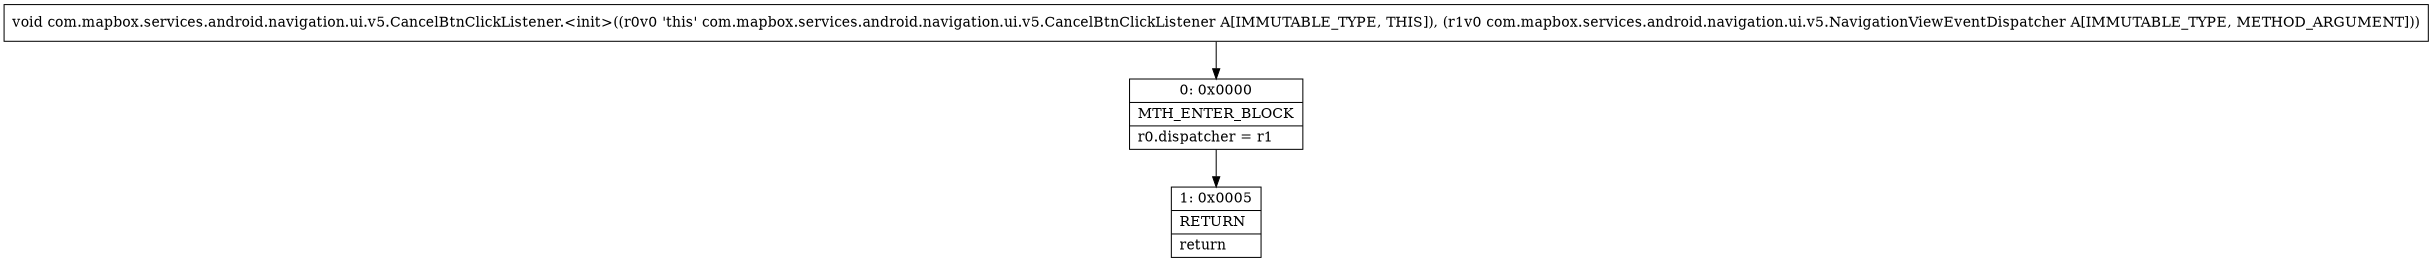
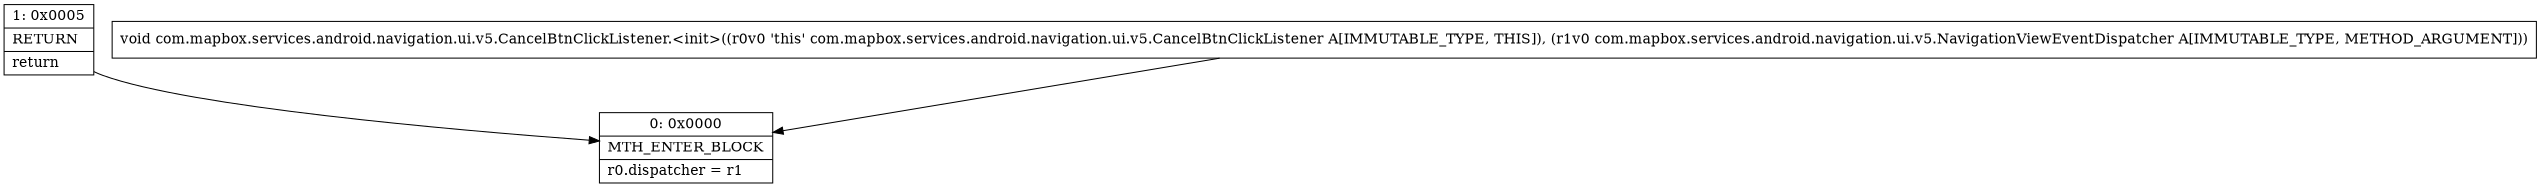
(1216, 163) -> (340, 117)
